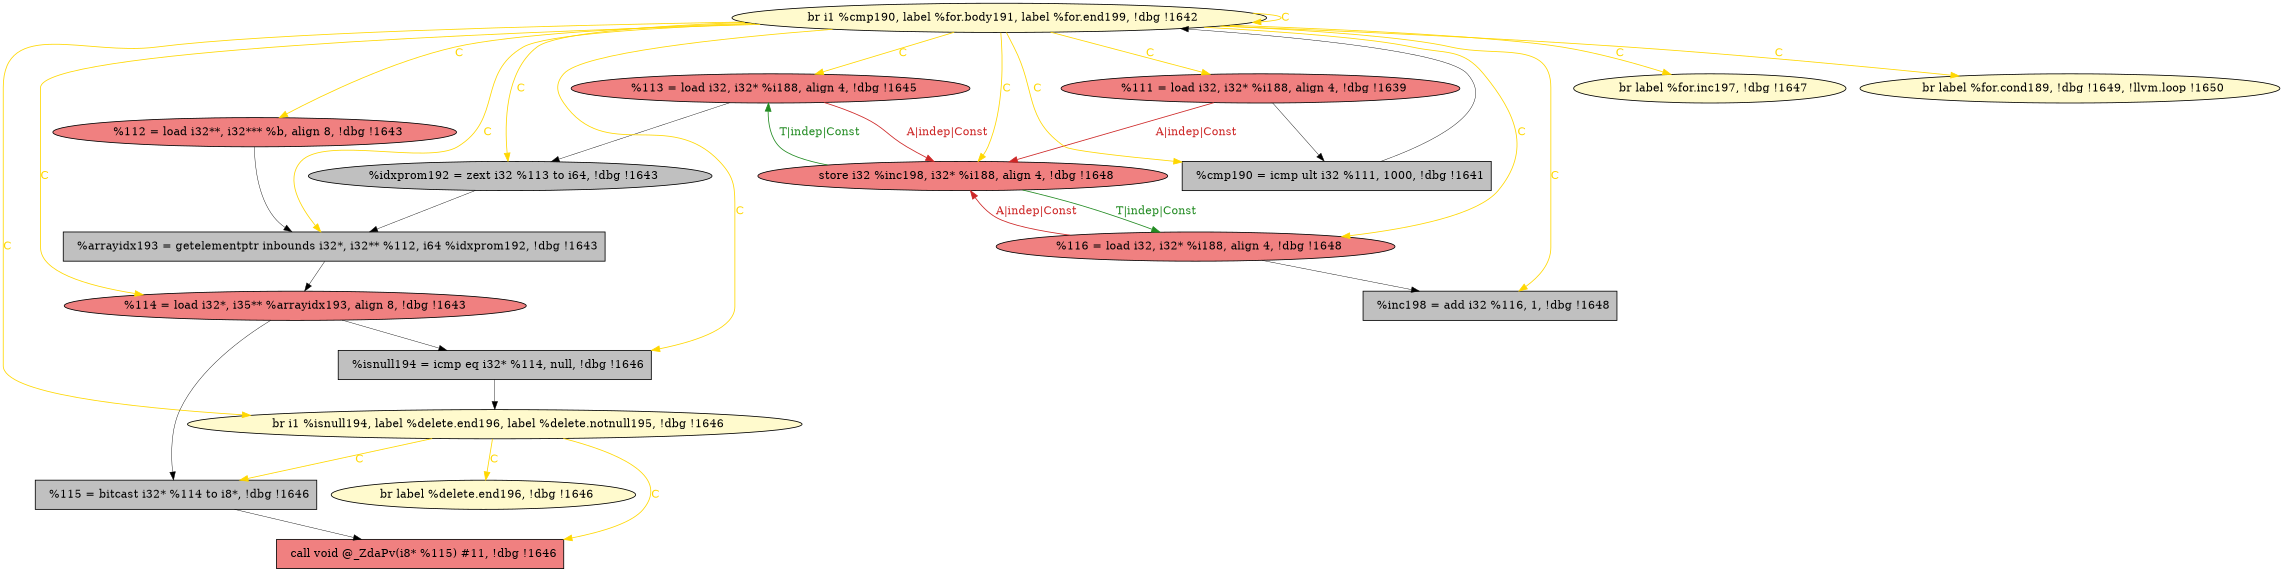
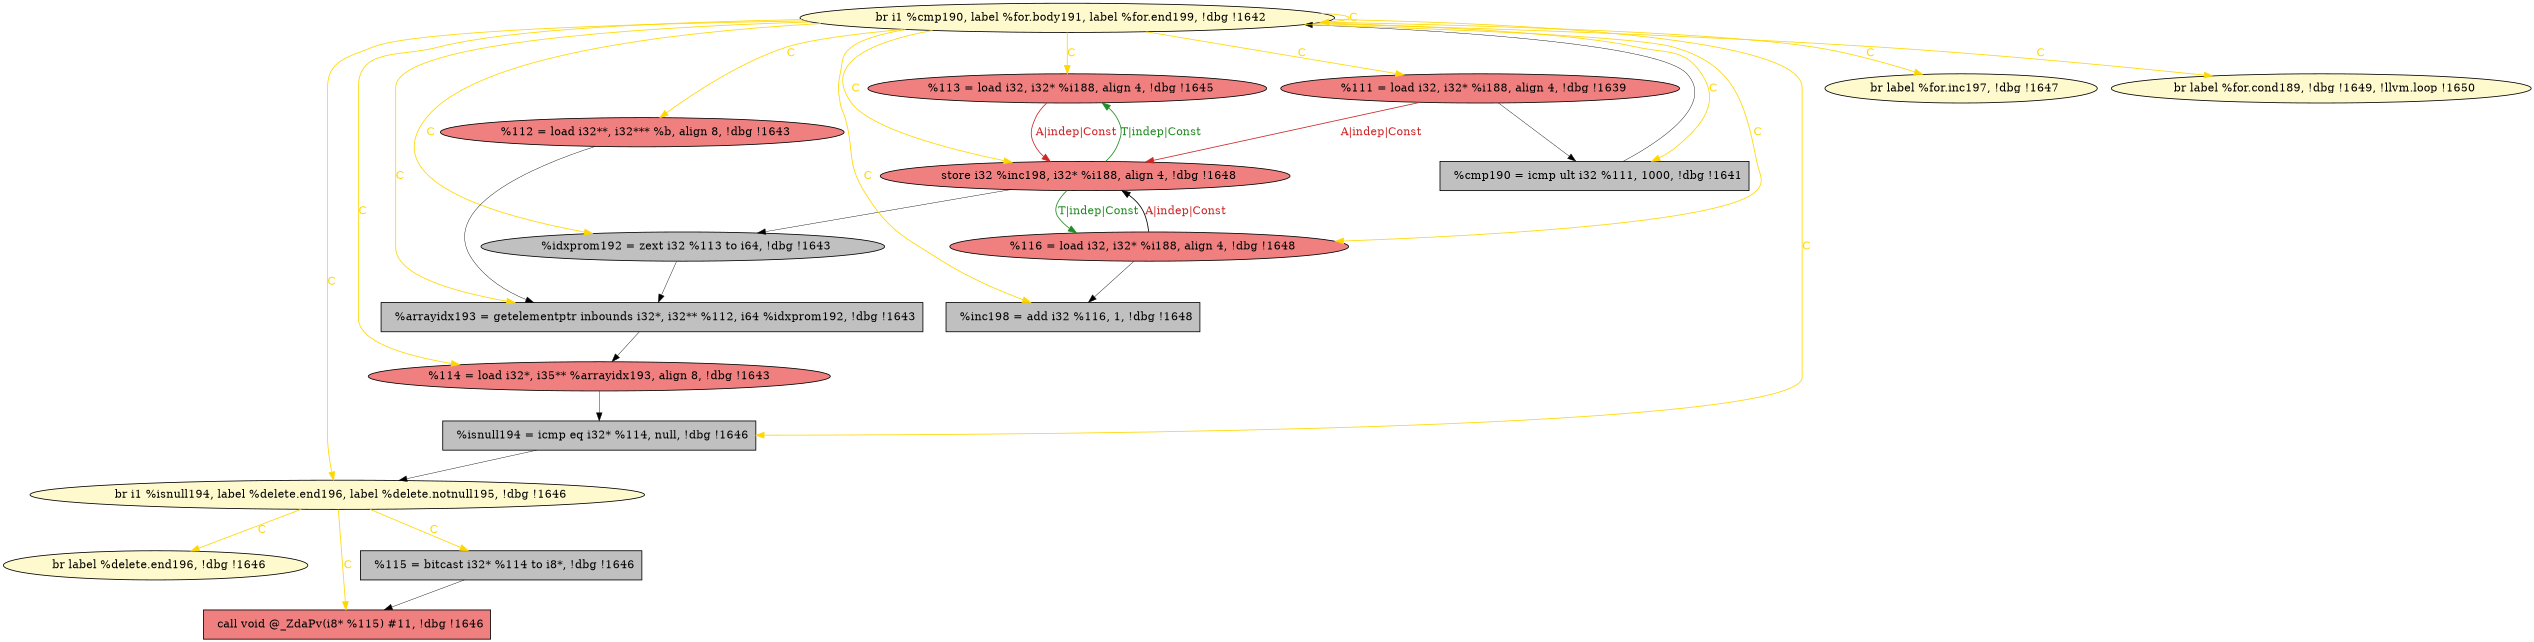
(649, 129) -> (888, 211)
(1018, 226) -> (1143, 211)
(198, 382) -> none
